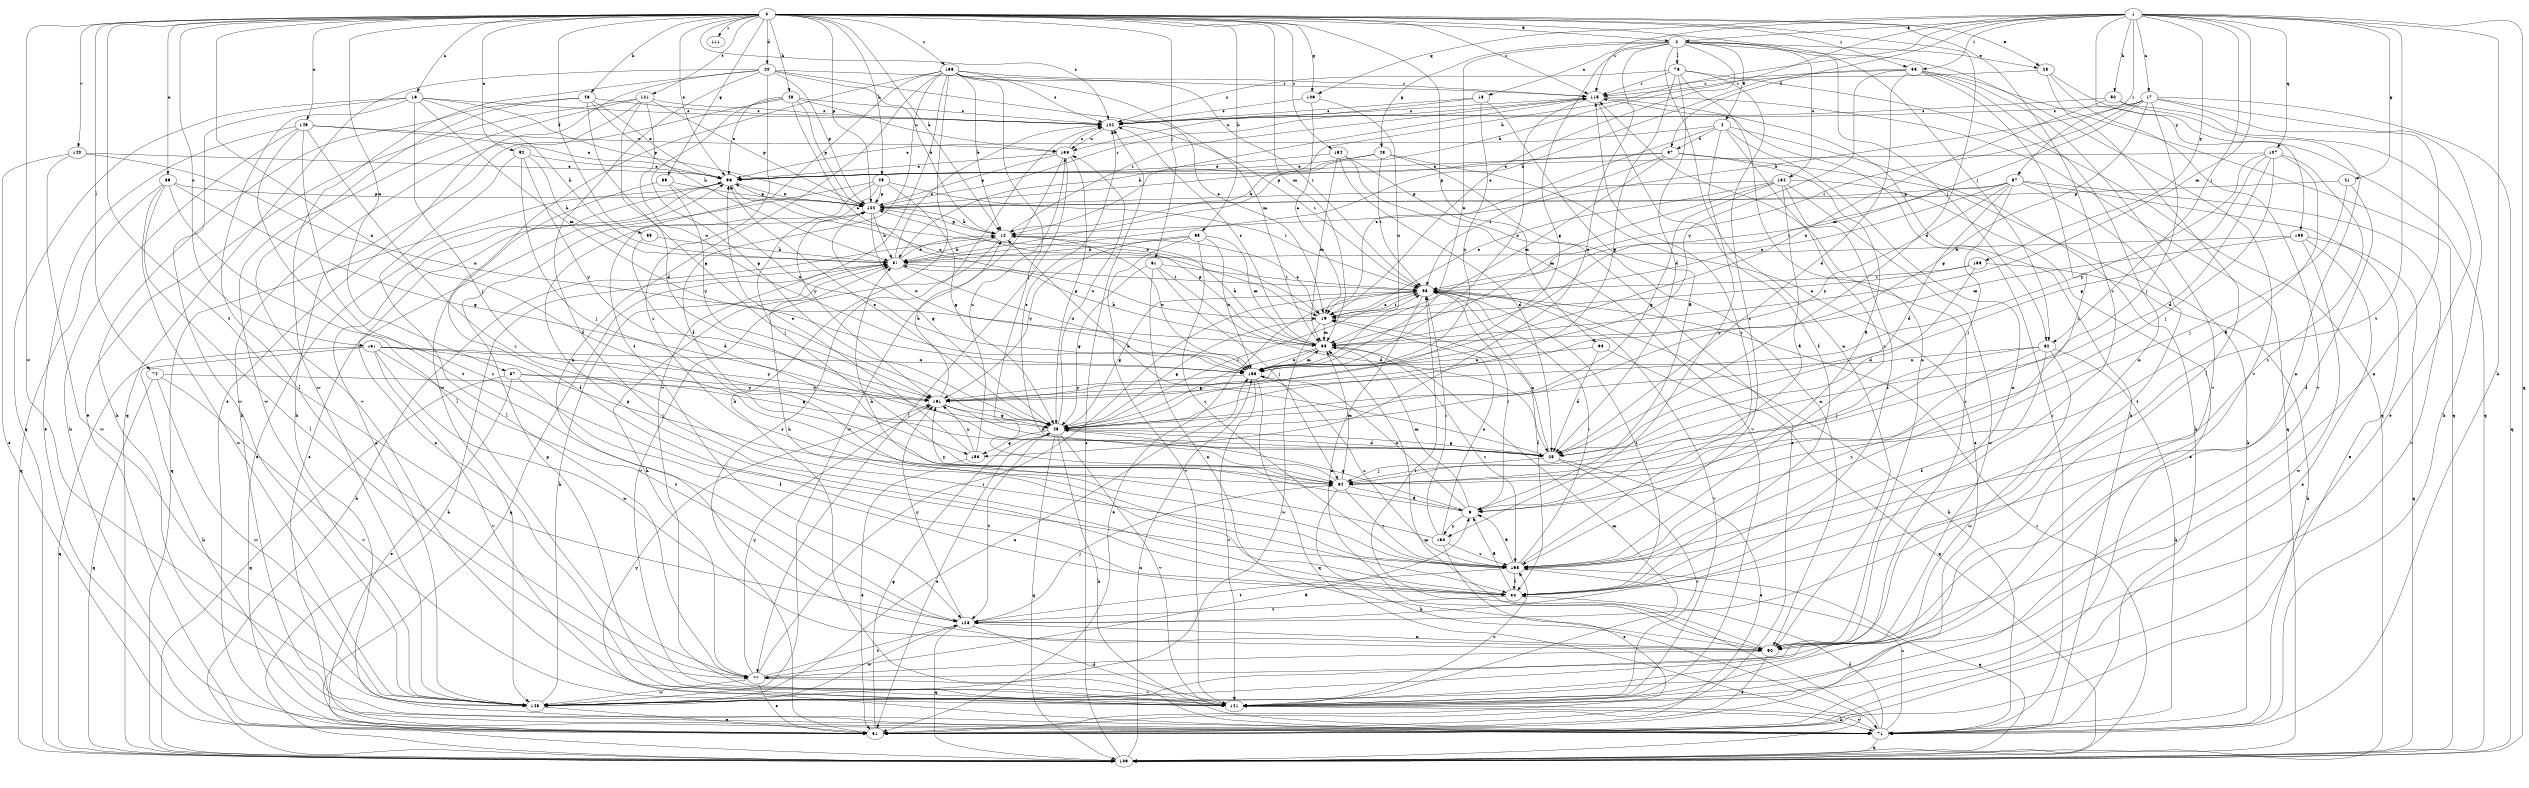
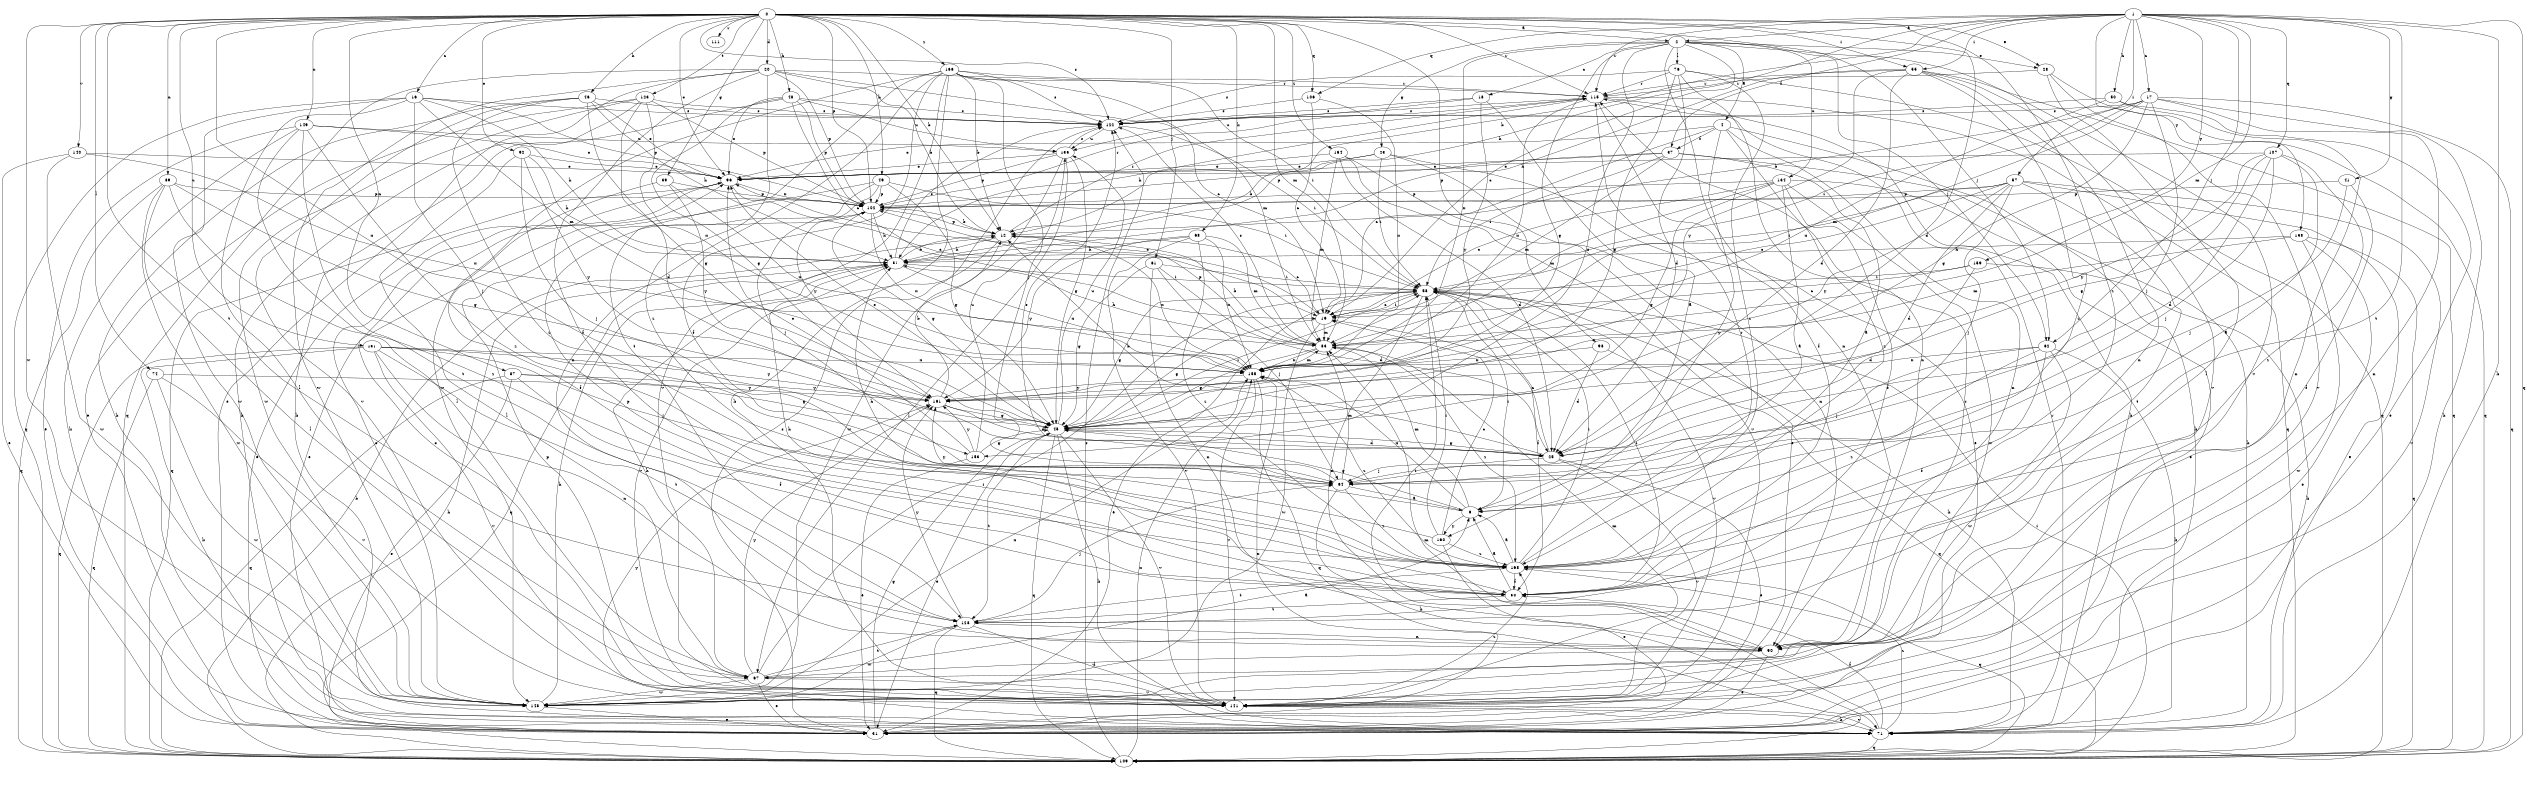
(645, 97) -> (645, 97)
(649, 236) -> none
(1019, 437) -> (1012, 436)
none -> (807, 455)
(756, 678) -> (756, 678)
none -> (1433, 687)
